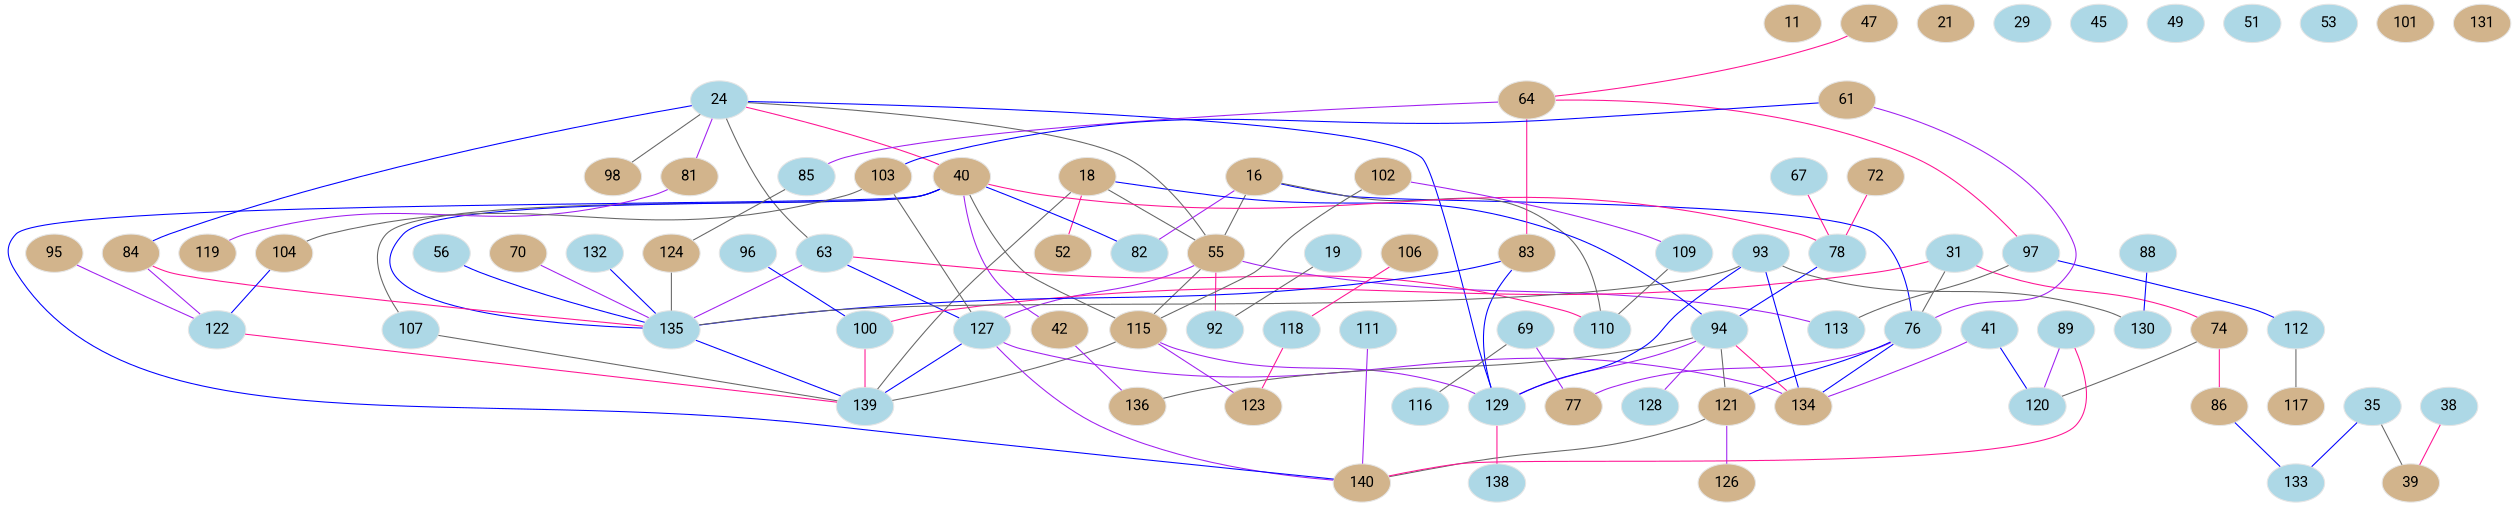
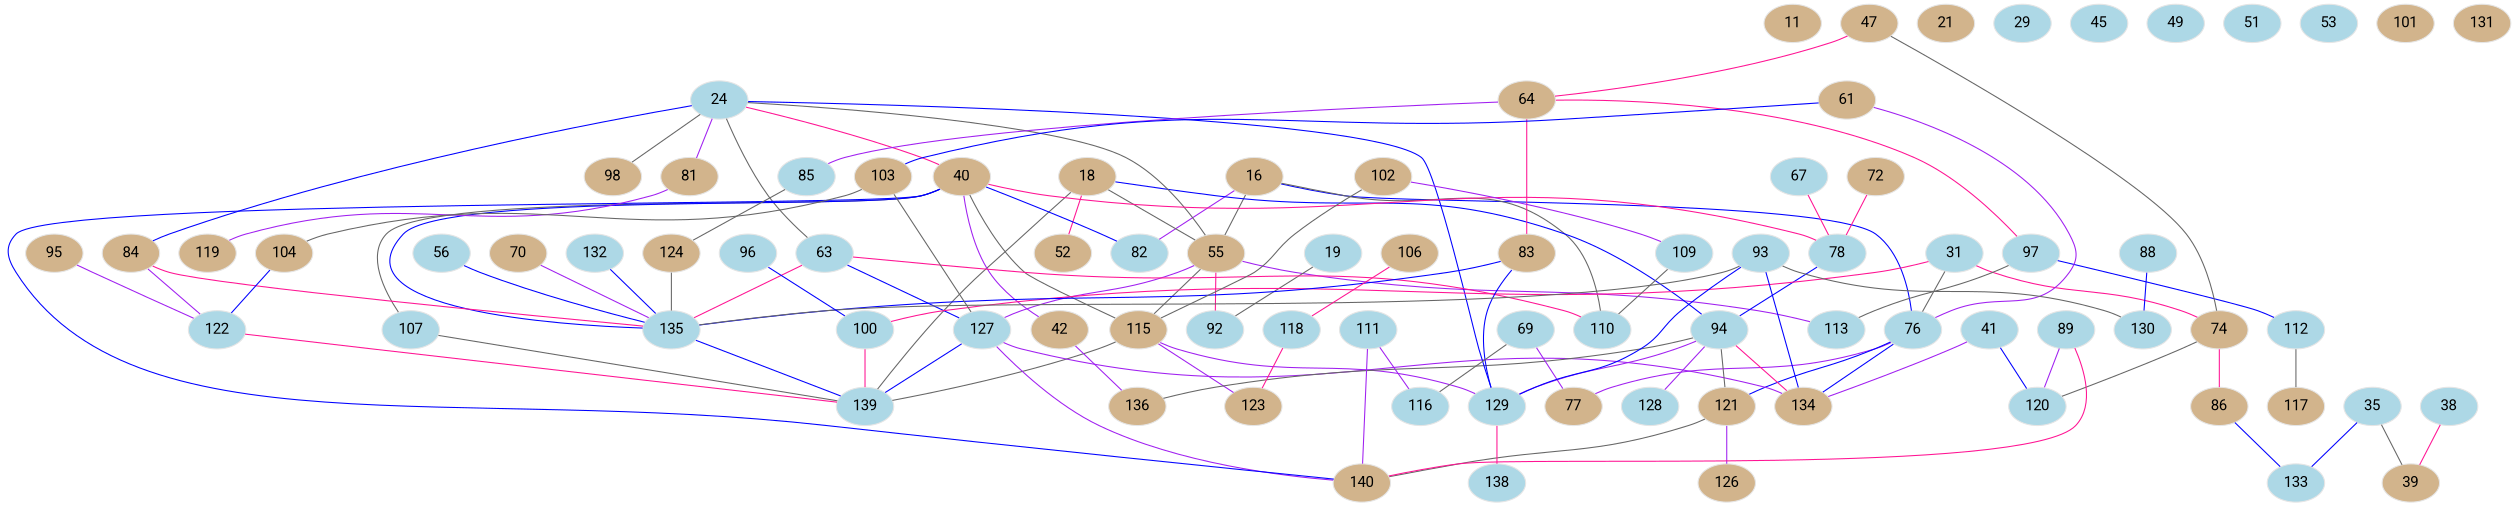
none -> (2079, 149)
(748, 291) -> (748, 291)
none -> (1389, 361)
